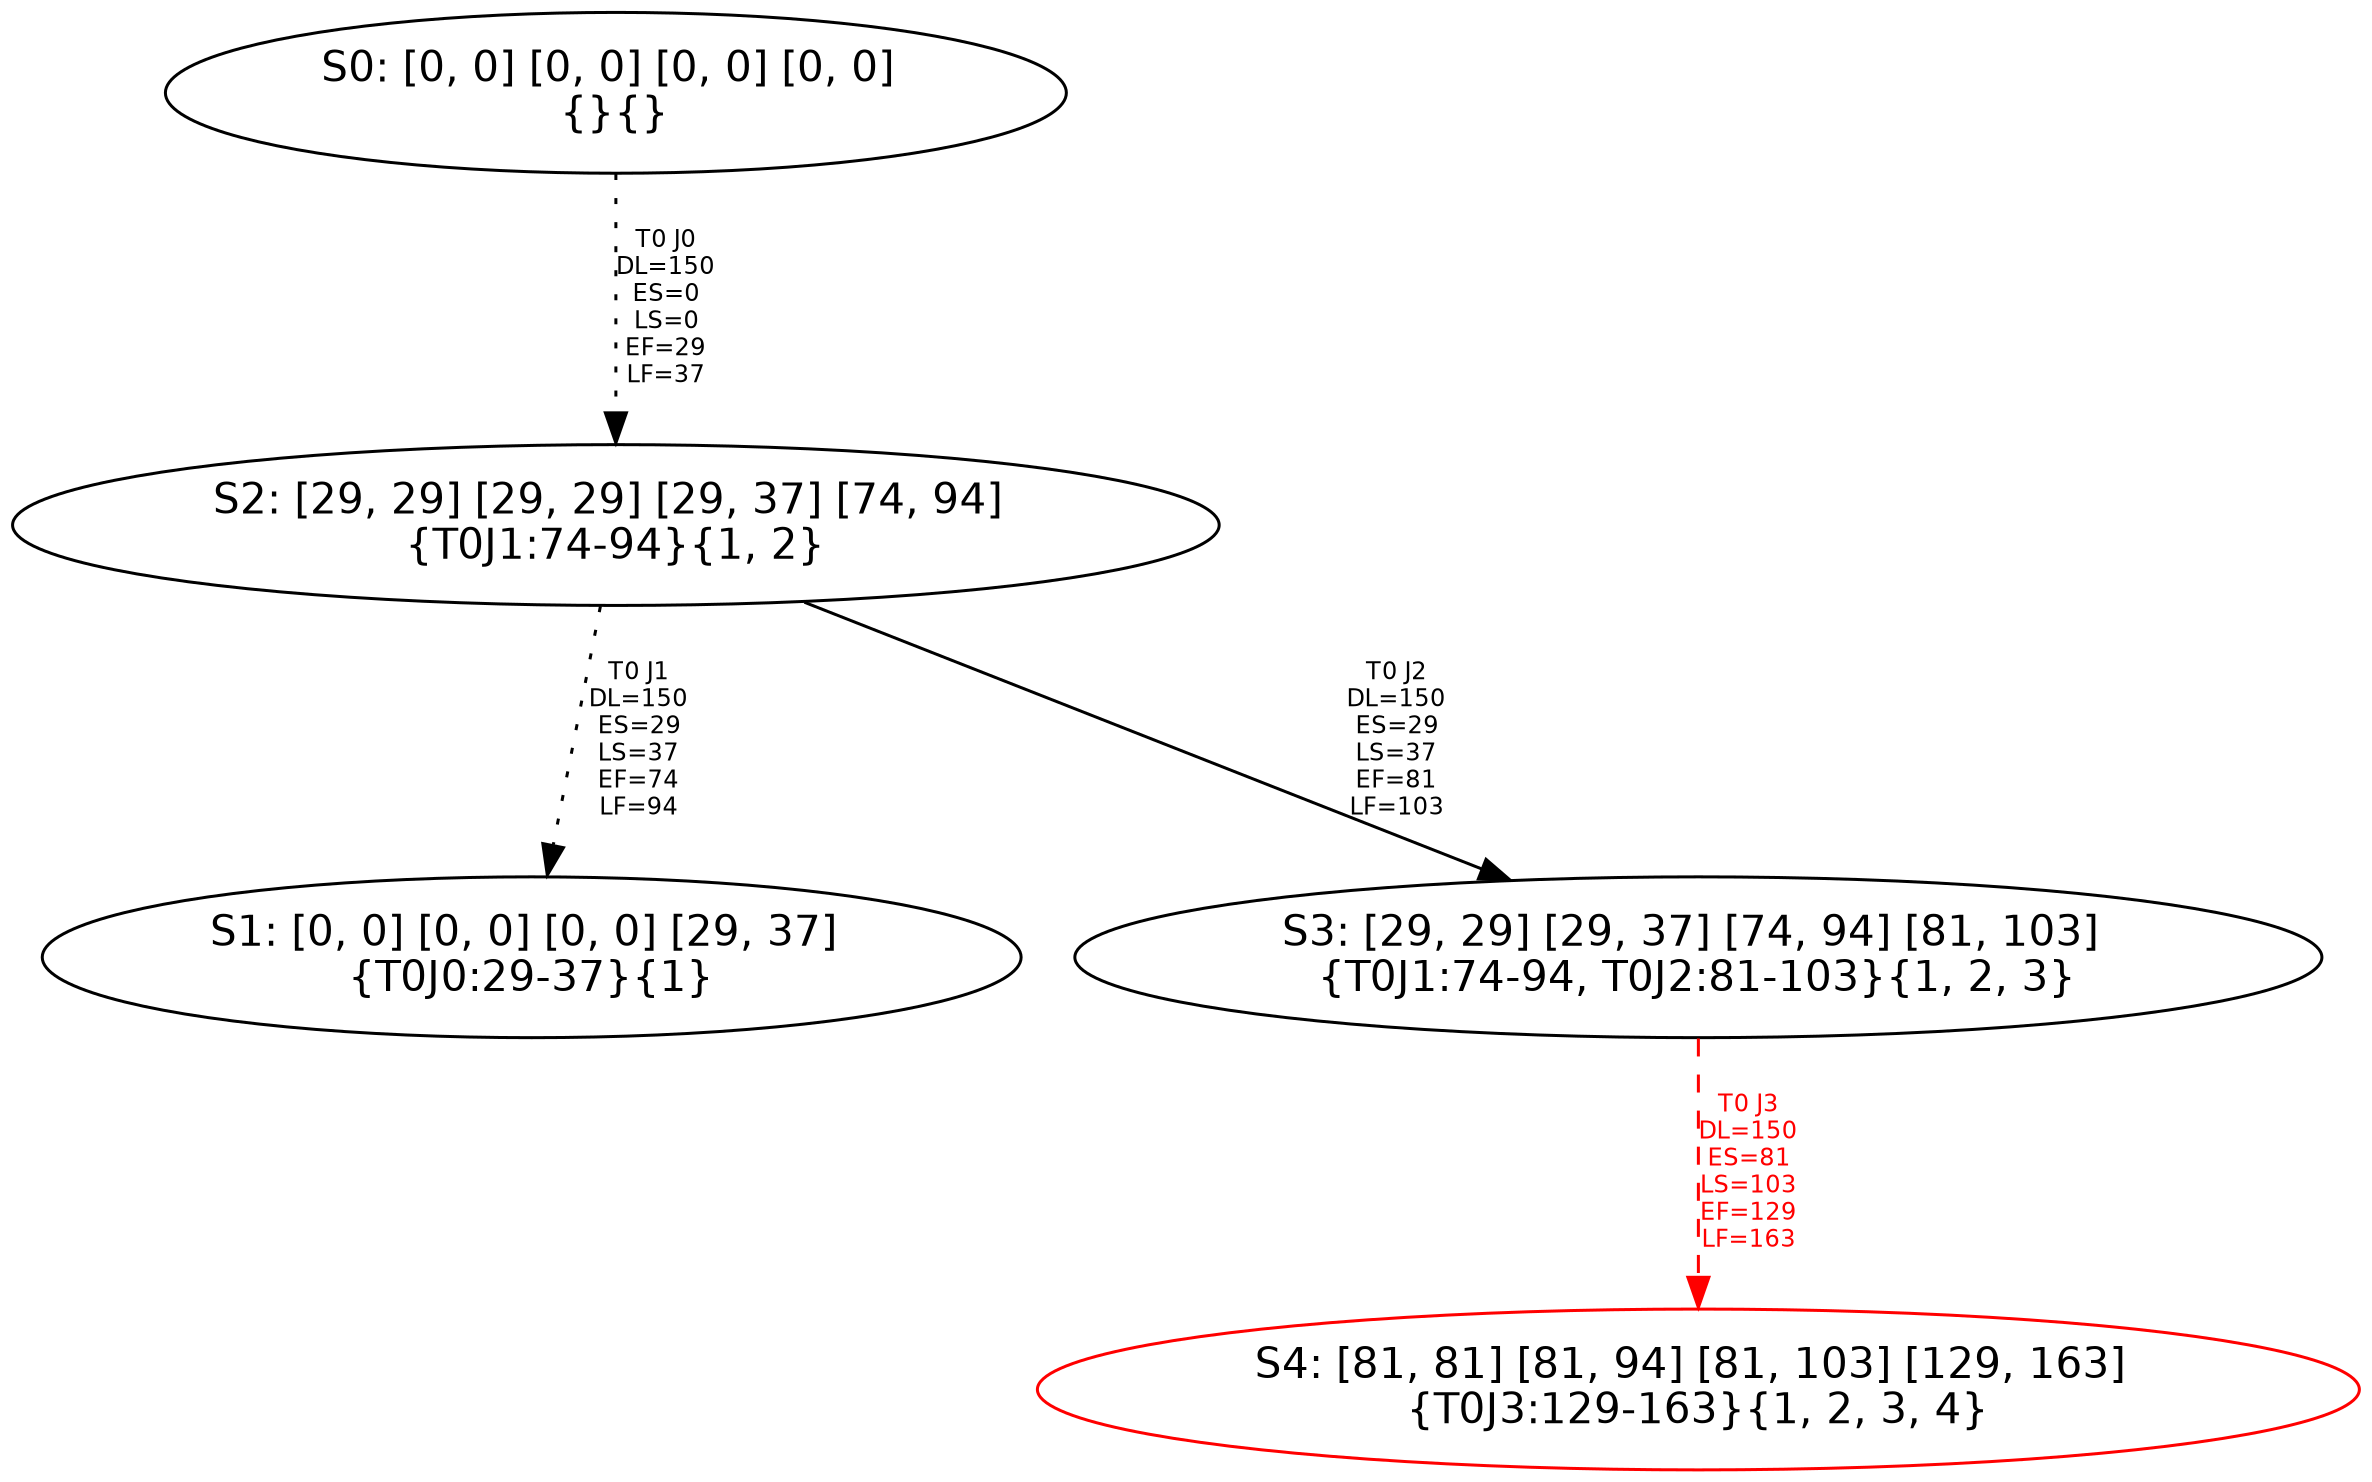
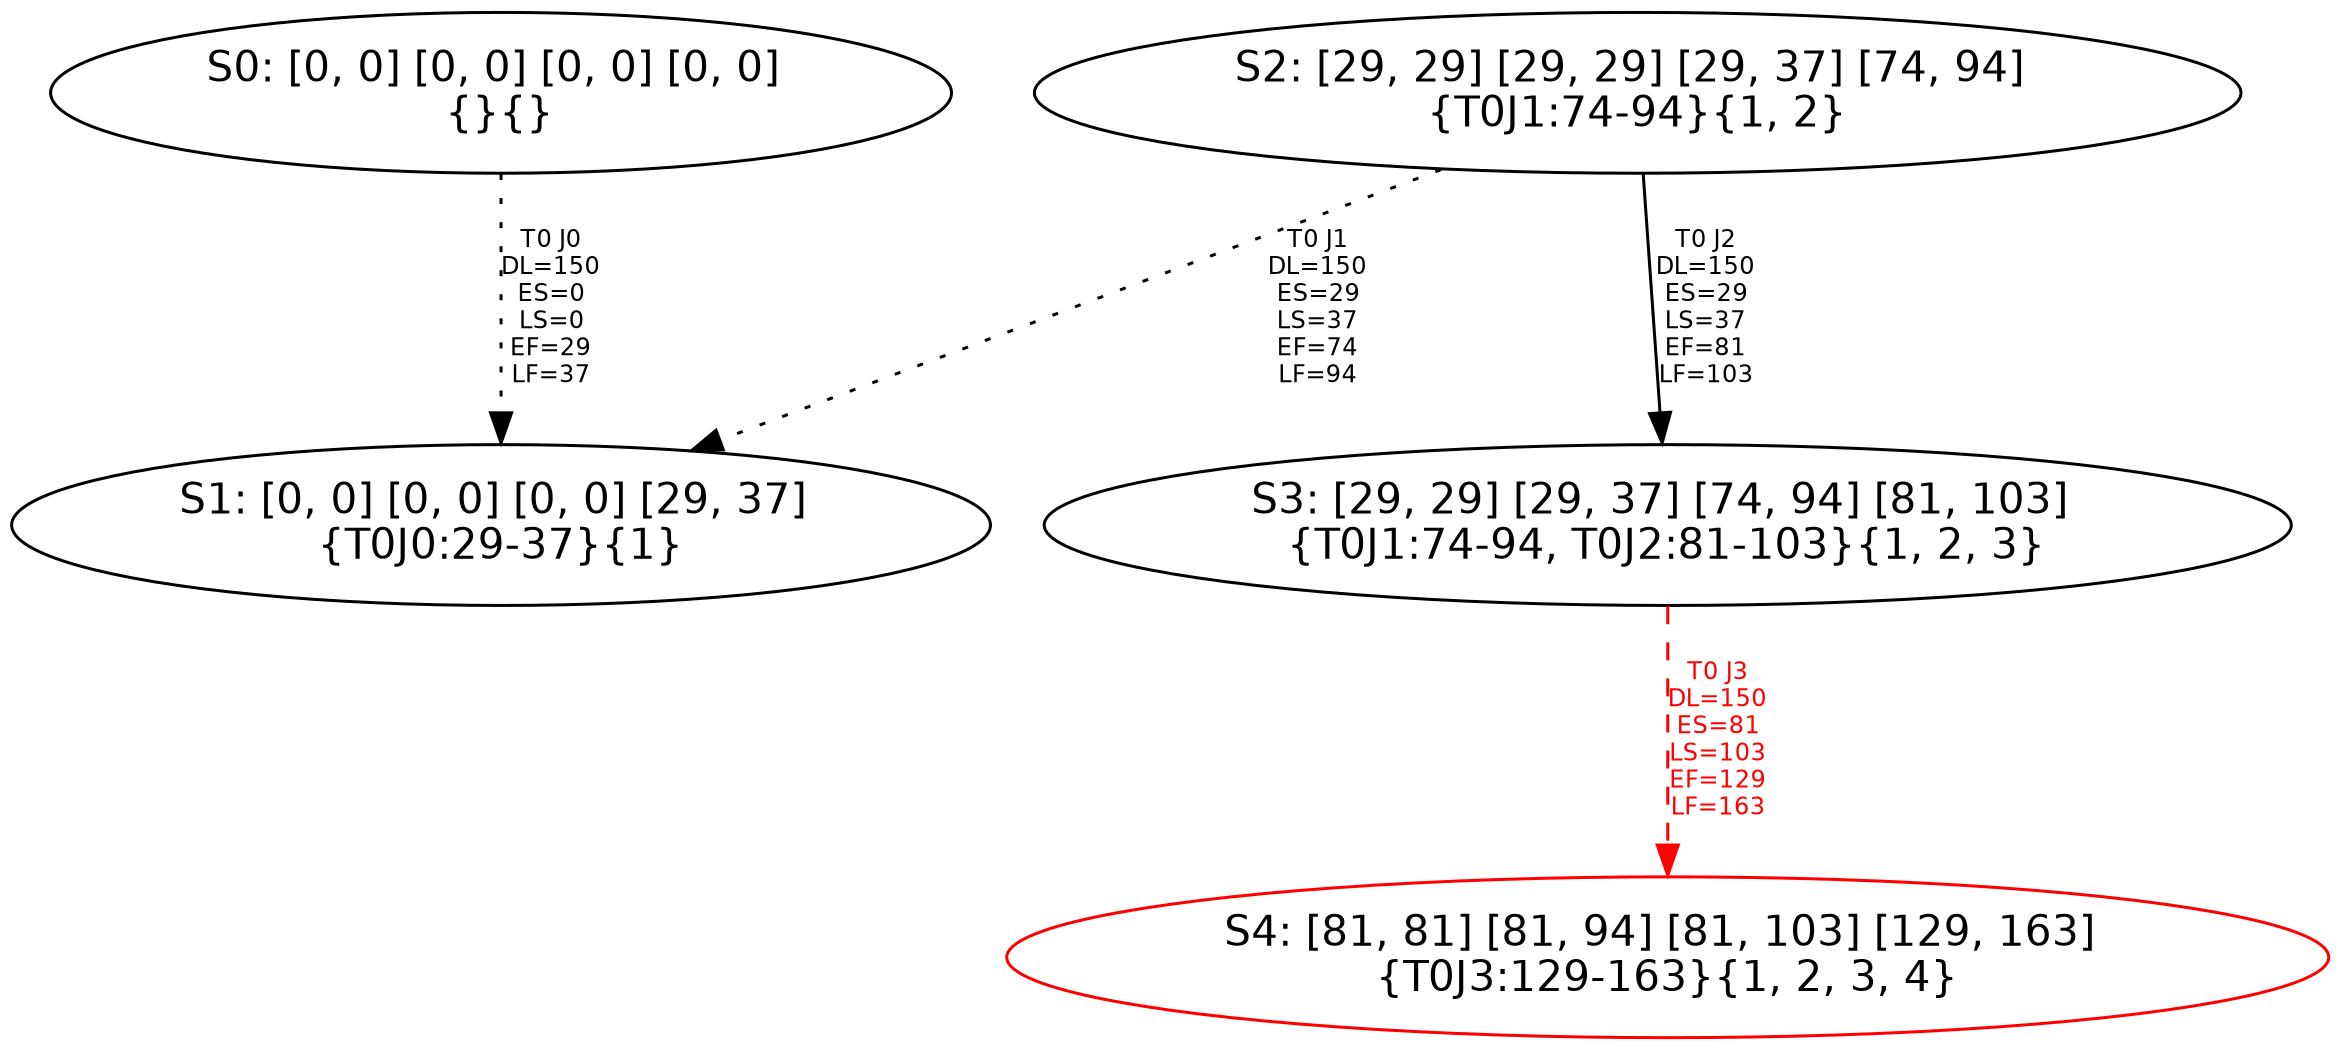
(616, 293) -> (501, 293)
